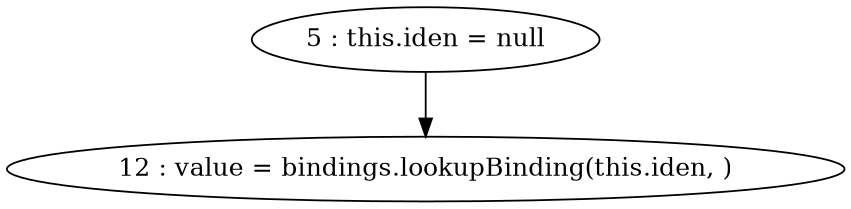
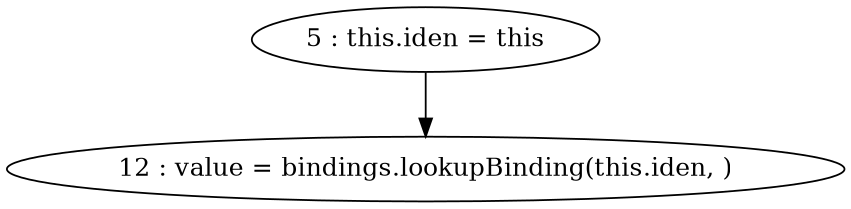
(426, 40) -> (426, 40)
